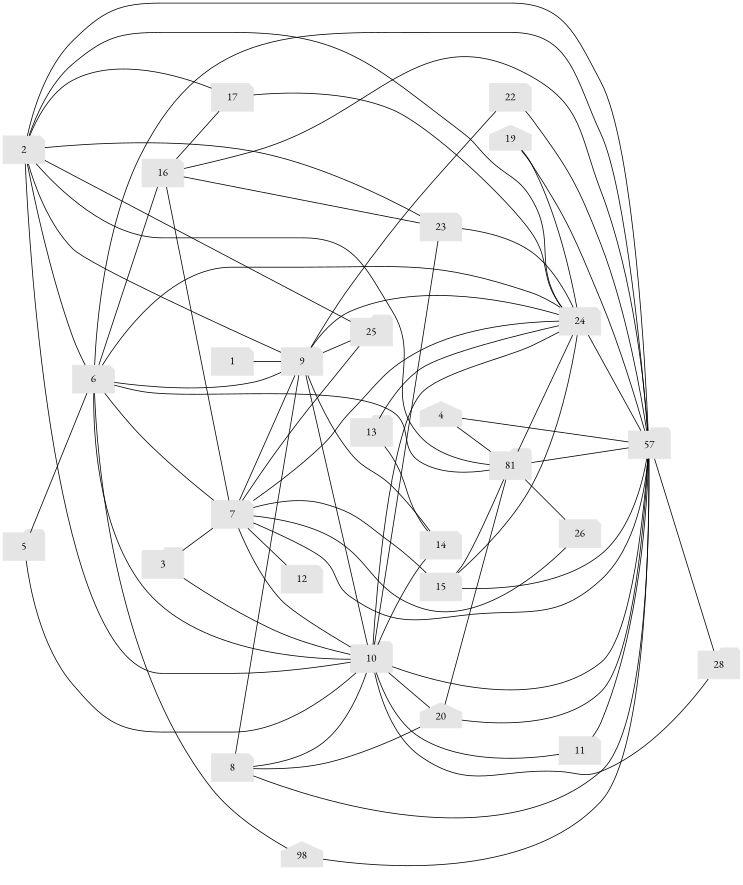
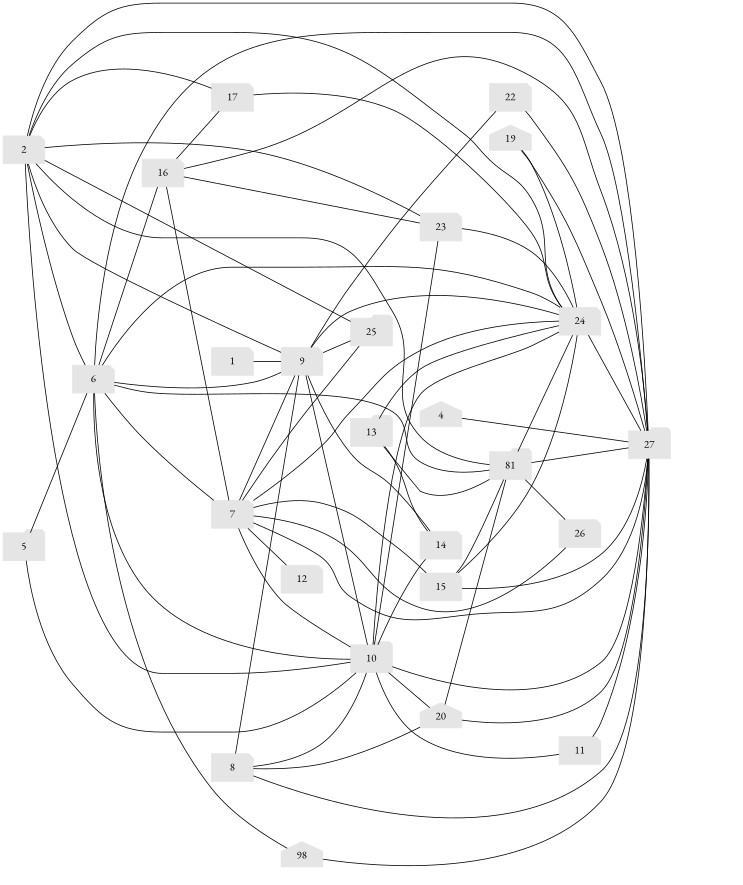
(474, 439) -> (427, 494)
(649, 445) -> (649, 445)
(163, 565) -> none
(719, 665) -> none
